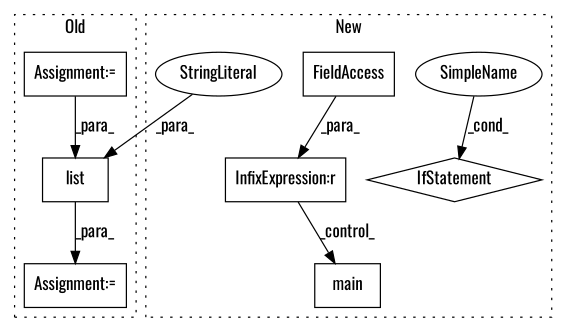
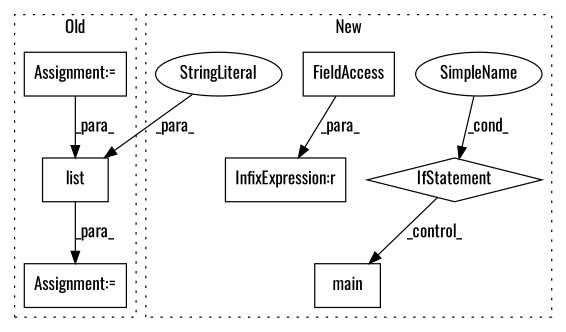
(313, 227) -> (408, 226)
